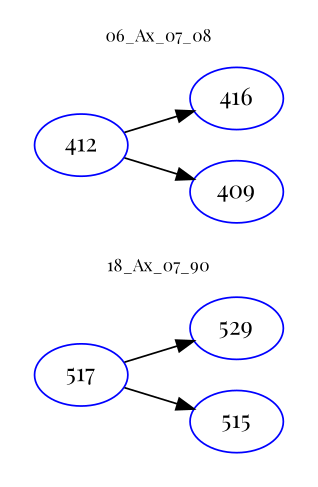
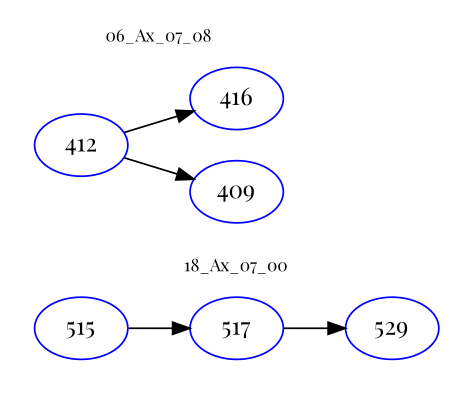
(159, 267) -> (237, 267)
(151, 396) -> (151, 328)
